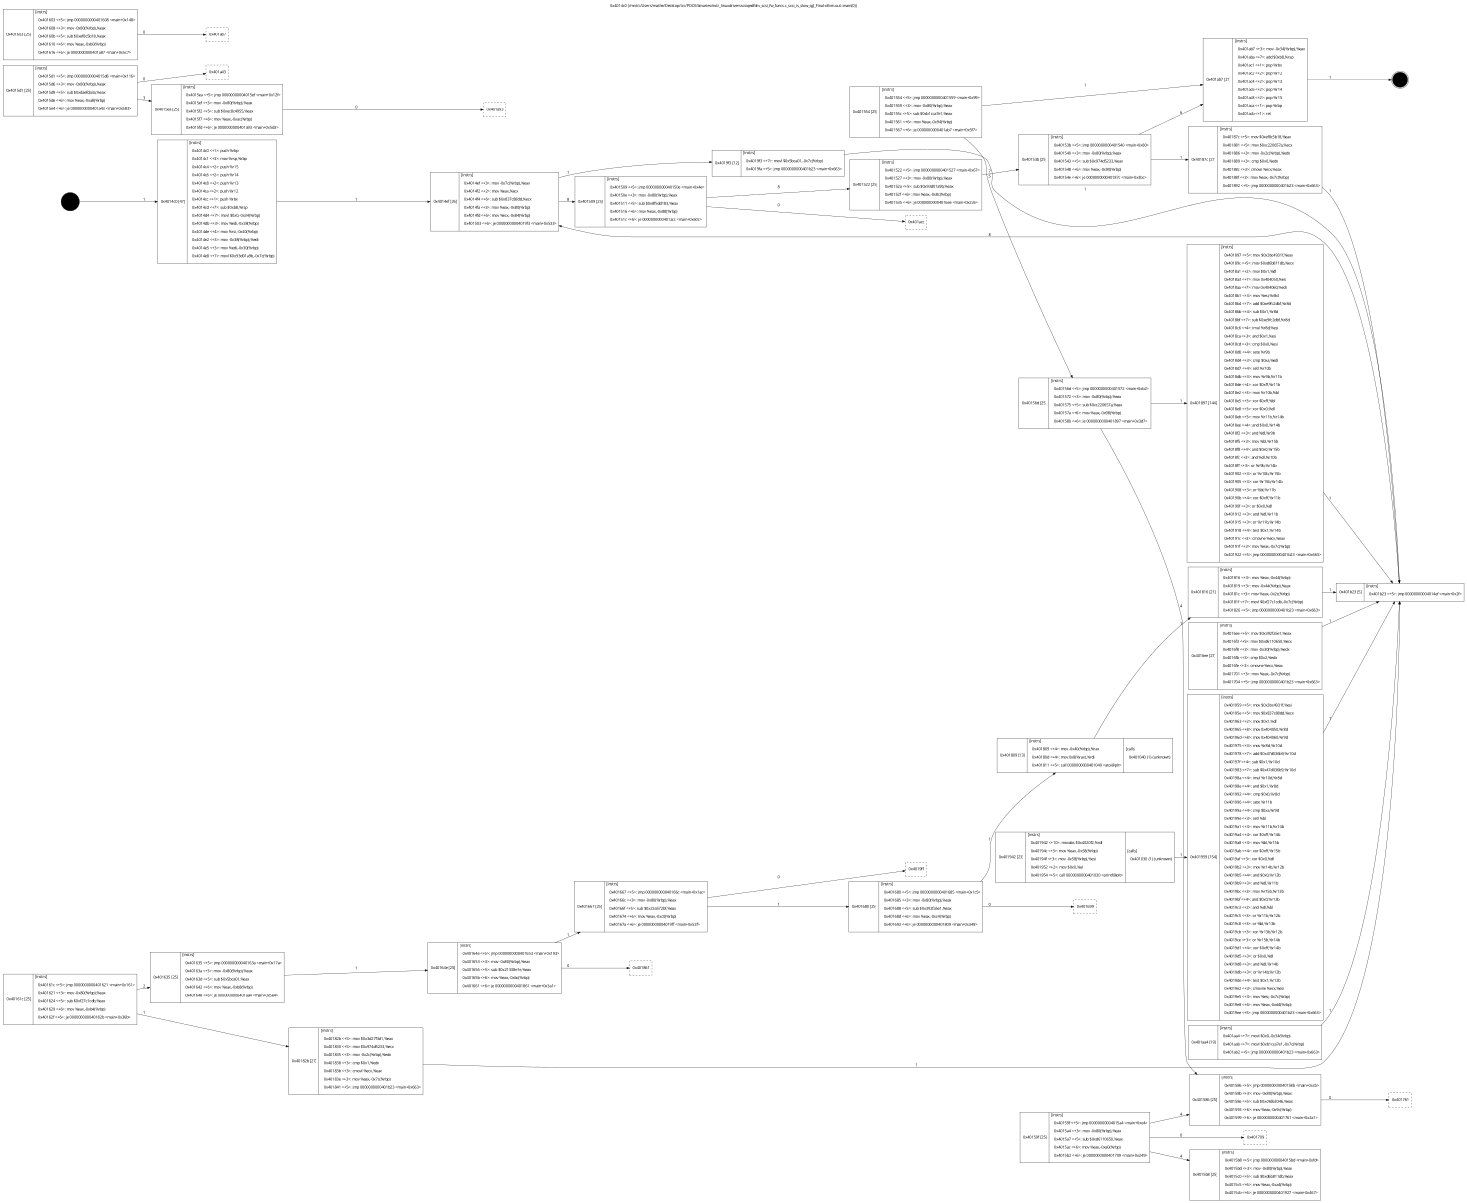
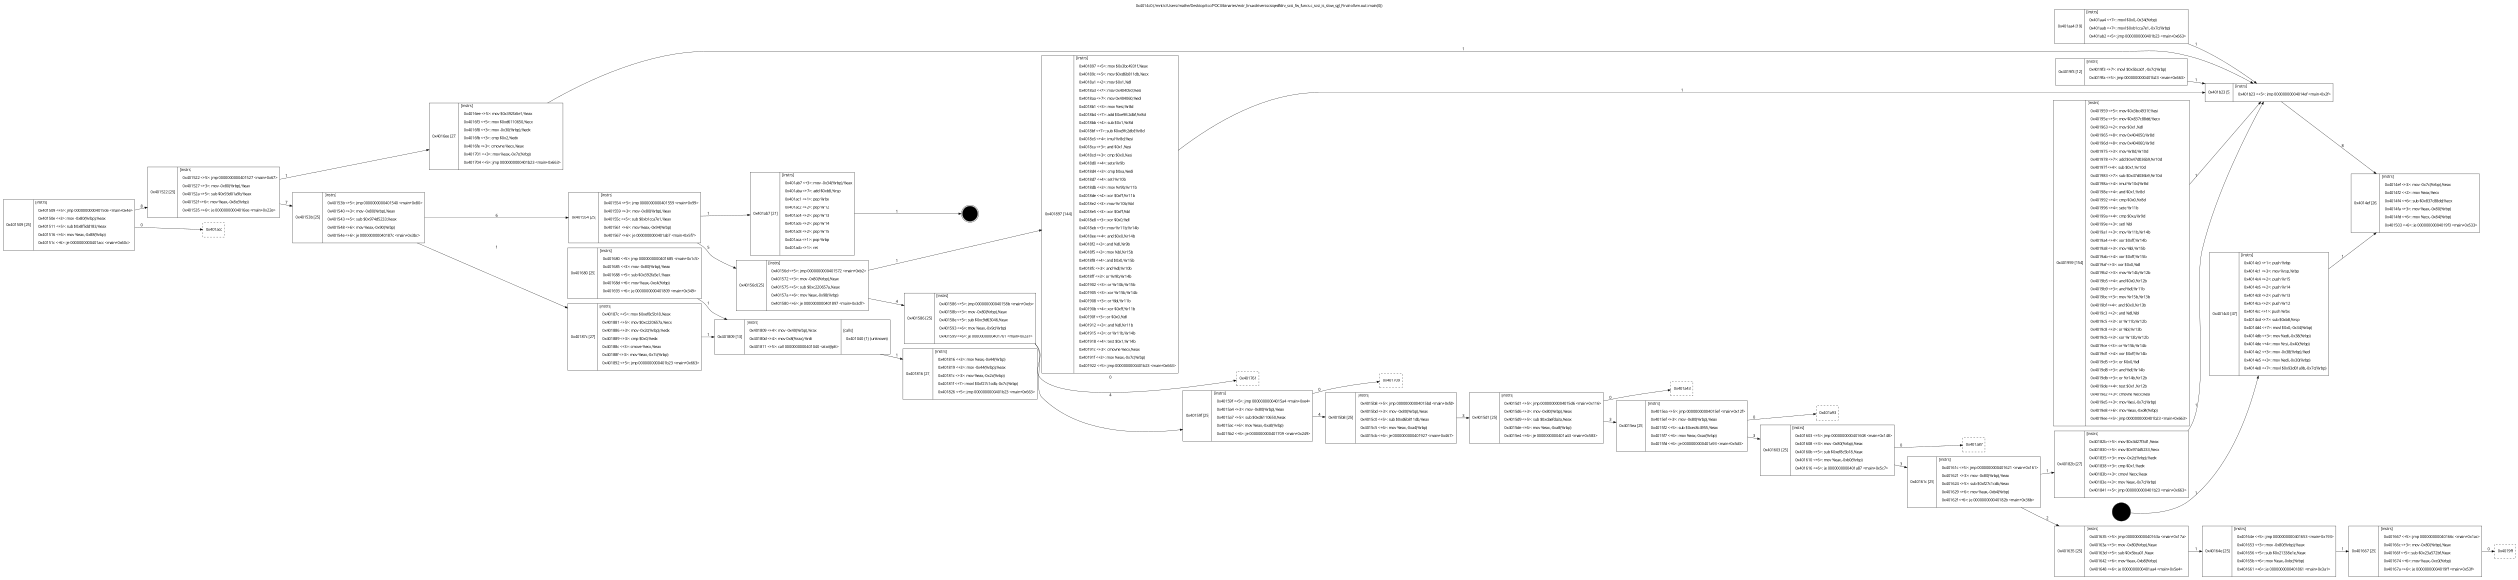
(1170, 120) -> (495, 218)
none -> (353, 165)
(634, 166) -> none
(566, 202) -> none
(1372, 329) -> (707, 337)
none -> (1462, 418)
none -> (1752, 438)
none -> (1899, 466)
(1328, 592) -> none
(1085, 857) -> none
(777, 907) -> none
(1085, 907) -> none
(641, 968) -> none
(1168, 1119) -> (1080, 421)
